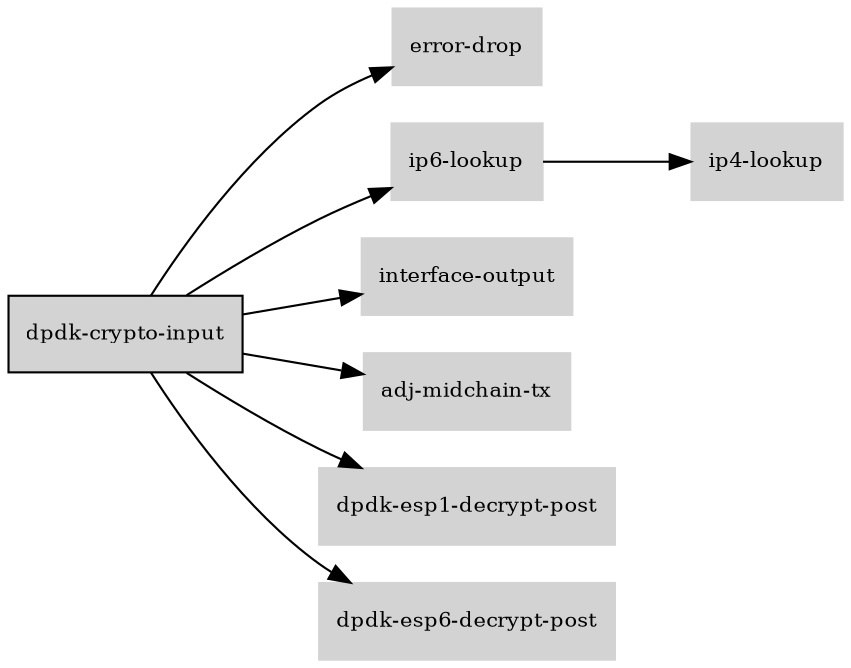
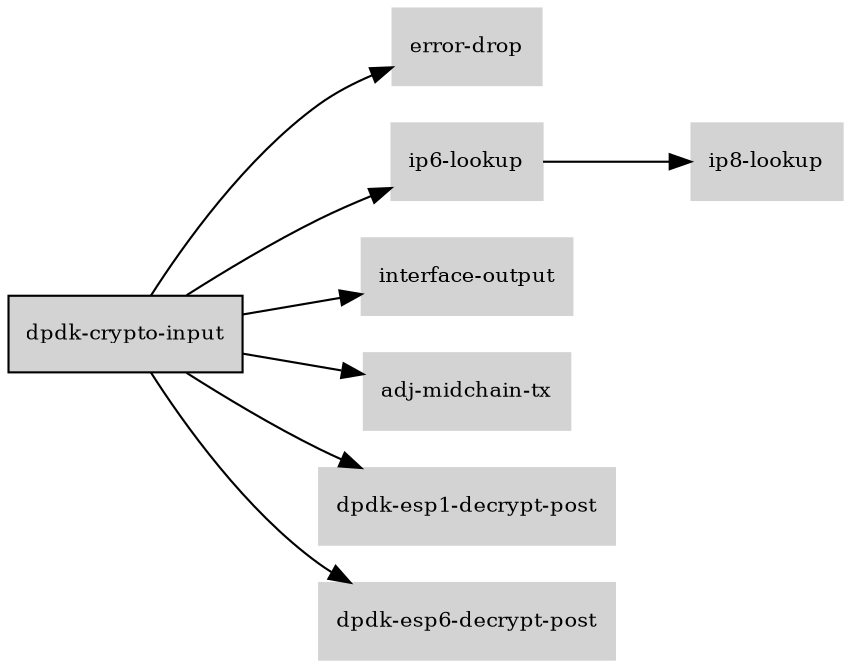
(767, 162) -> (767, 162)
